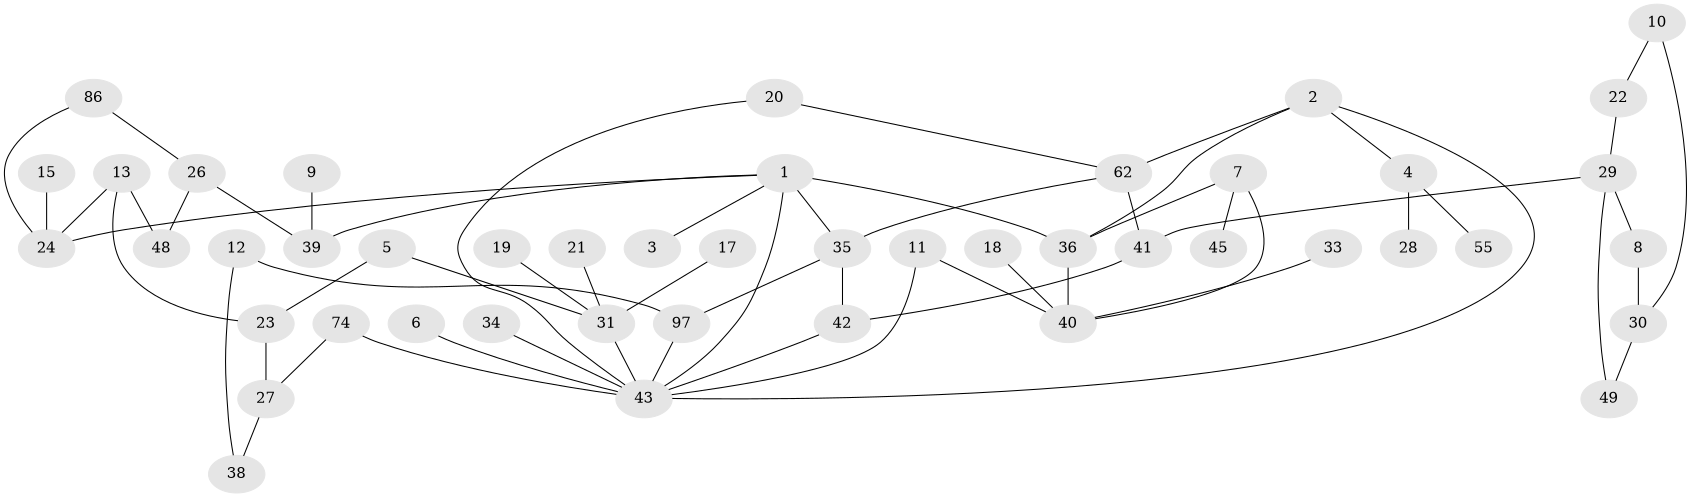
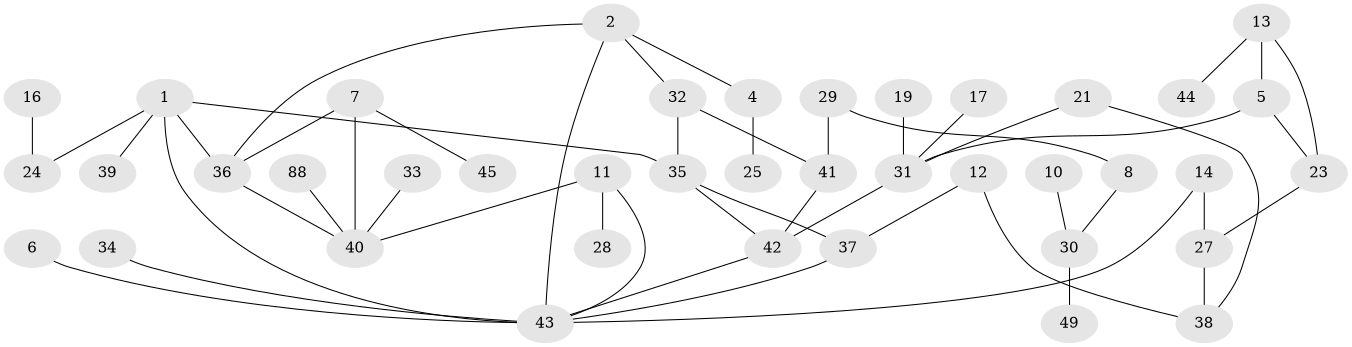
(94, 98) -> (32, 98)
(775, 98) -> none
(1618, 98) -> none
none -> (1248, 164)
(47, 173) -> none
(197, 173) -> none
(312, 173) -> none
(1123, 173) -> (678, 98)
(84, 211) -> (1262, 61)
(1409, 211) -> (603, 211)
(162, 249) -> (1186, 98)
(652, 249) -> none
(993, 249) -> (298, 173)
(1484, 249) -> (753, 173)
(1598, 286) -> none
(341, 324) -> (1204, 173)
(682, 324) -> (848, 249)
(625, 361) -> (838, 211)
